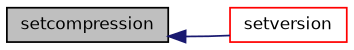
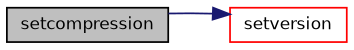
(208, 36) -> (191, 13)
